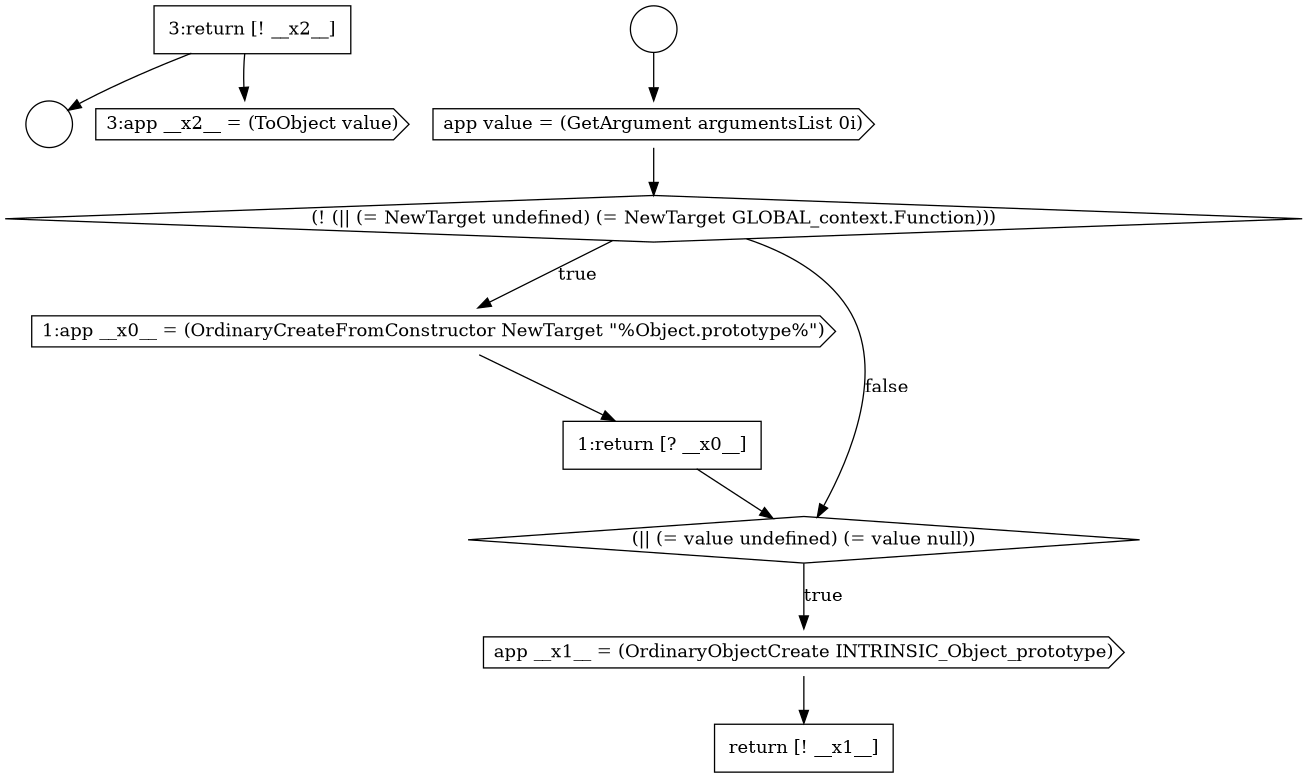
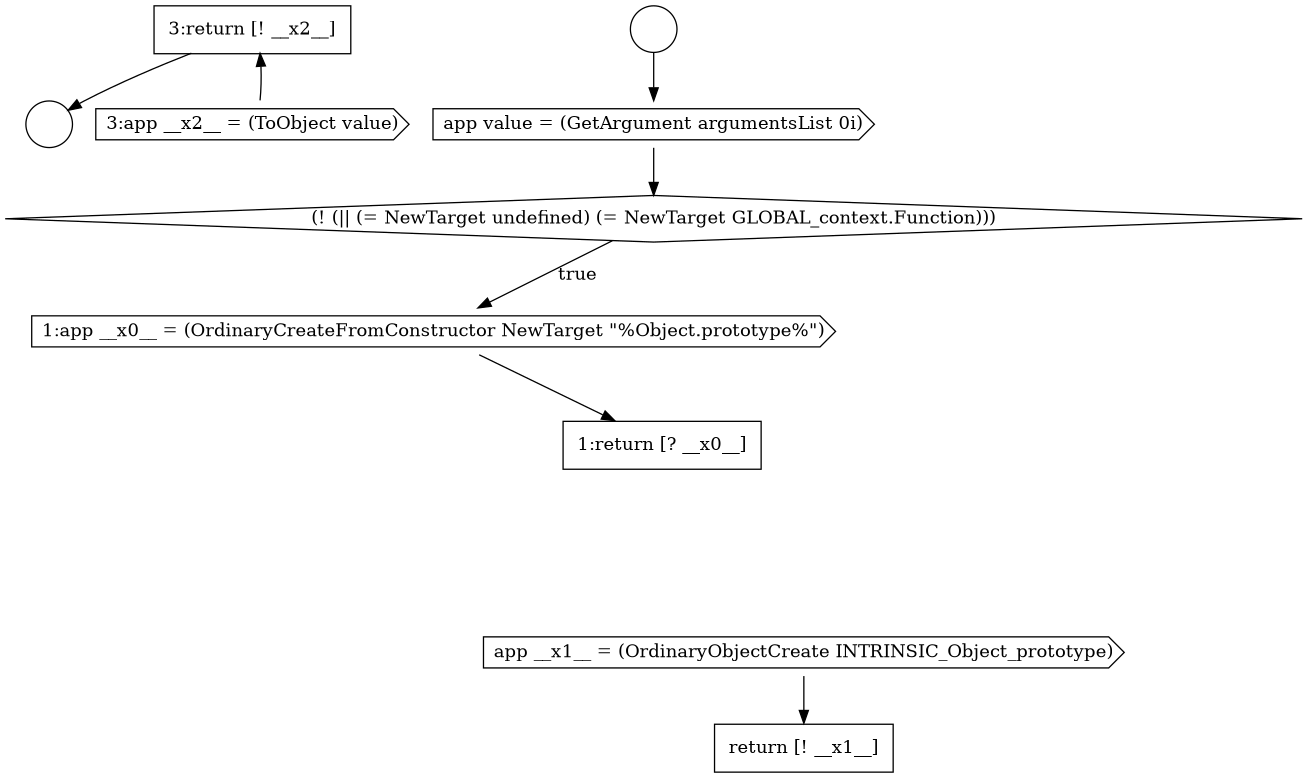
(244, 70) -> (261, 83)
(804, 540) -> none
